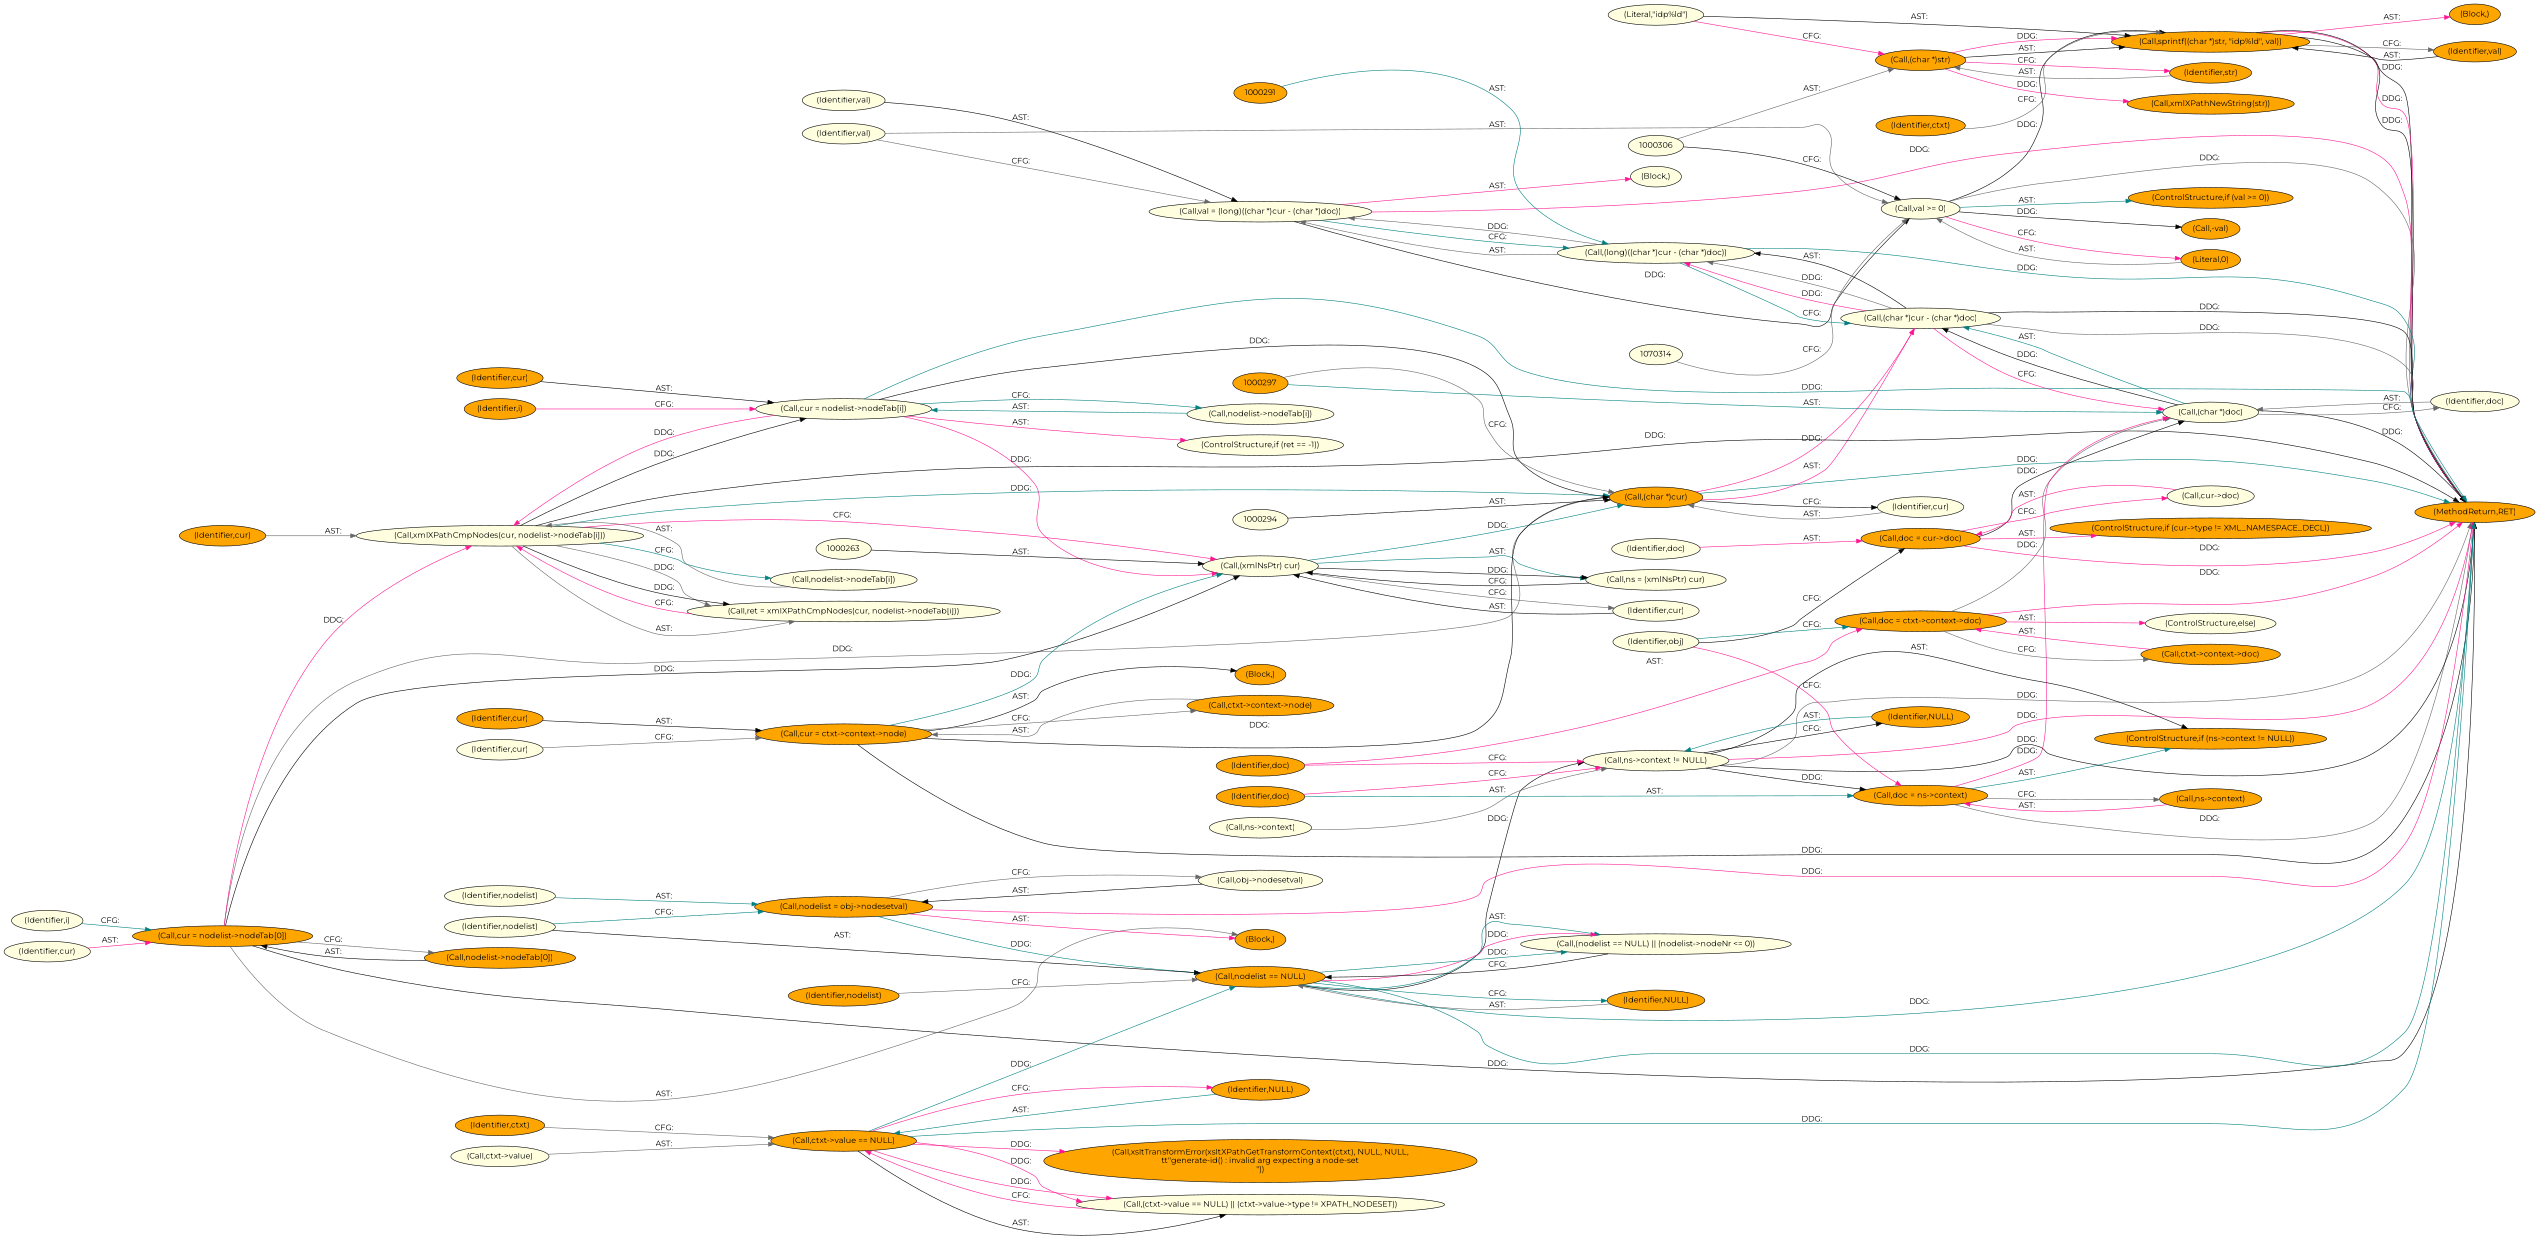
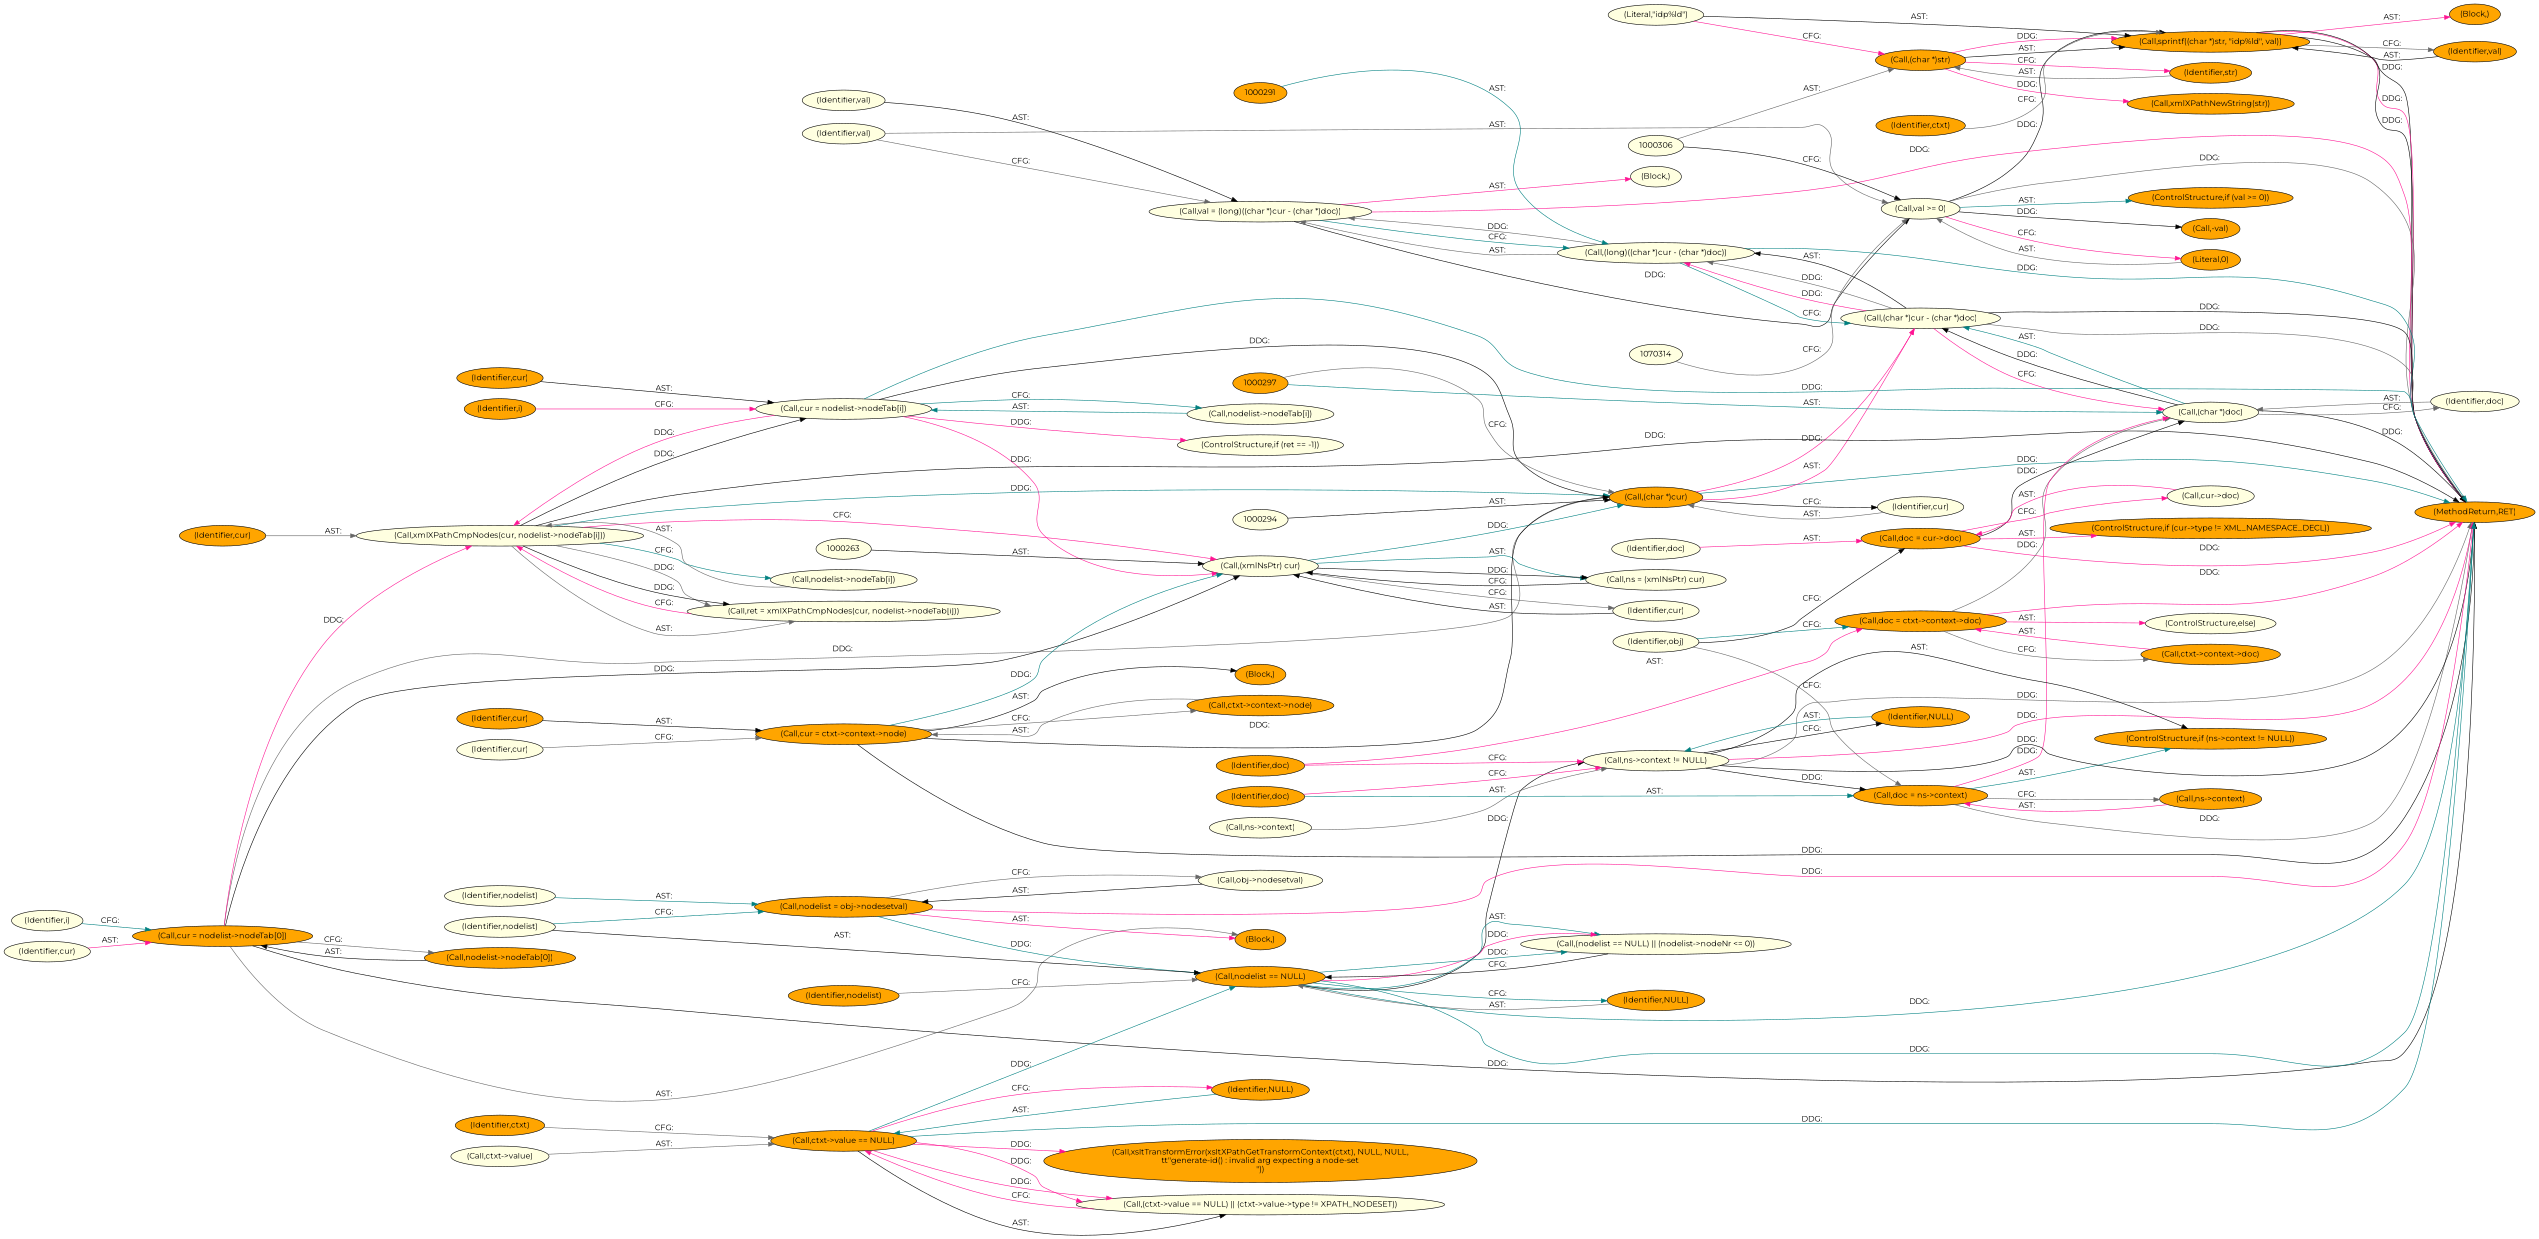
(1022, 422) -> (1022, 422)
(1809, 695) -> (1809, 695)
